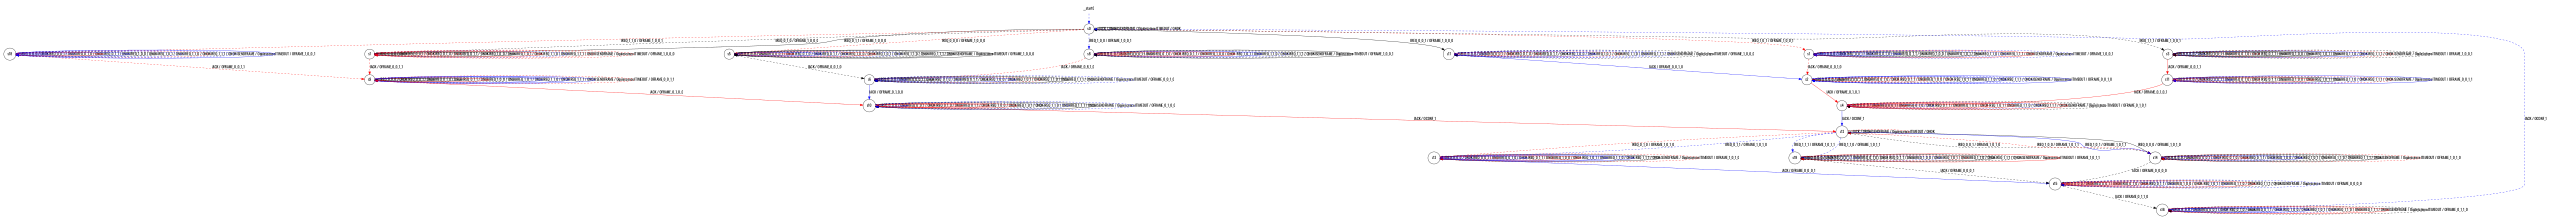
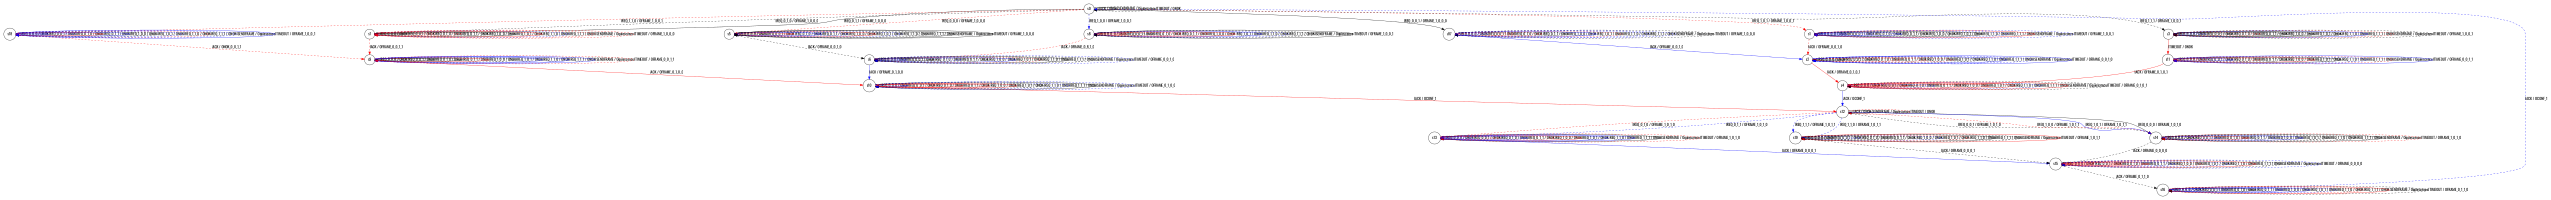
(1089, 9) -> none
(1449, 54) -> (1449, 34)
(228, 67) -> (226, 47)
(2184, 67) -> (2181, 47)
